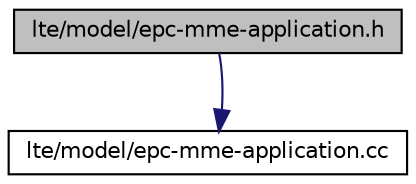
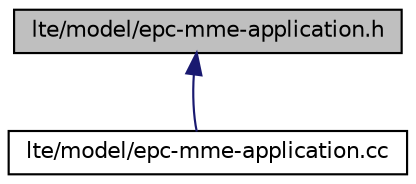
(222, 81) -> (194, 103)
